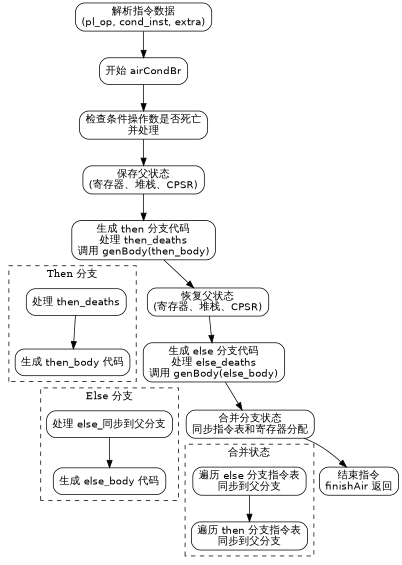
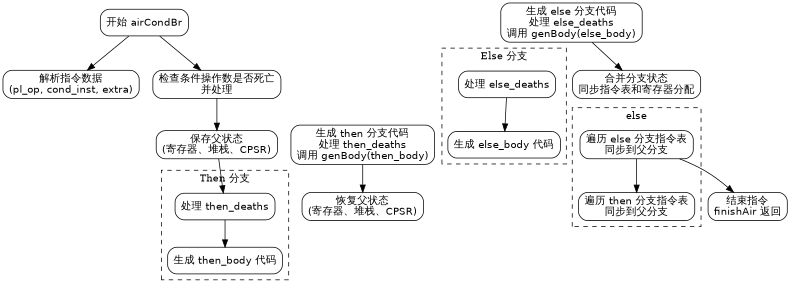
(144, 41) -> (111, 51)
(144, 204) -> (221, 175)
(210, 326) -> none
(110, 424) -> (507, 84)
(324, 448) -> (706, 172)
(249, 453) -> (637, 116)
